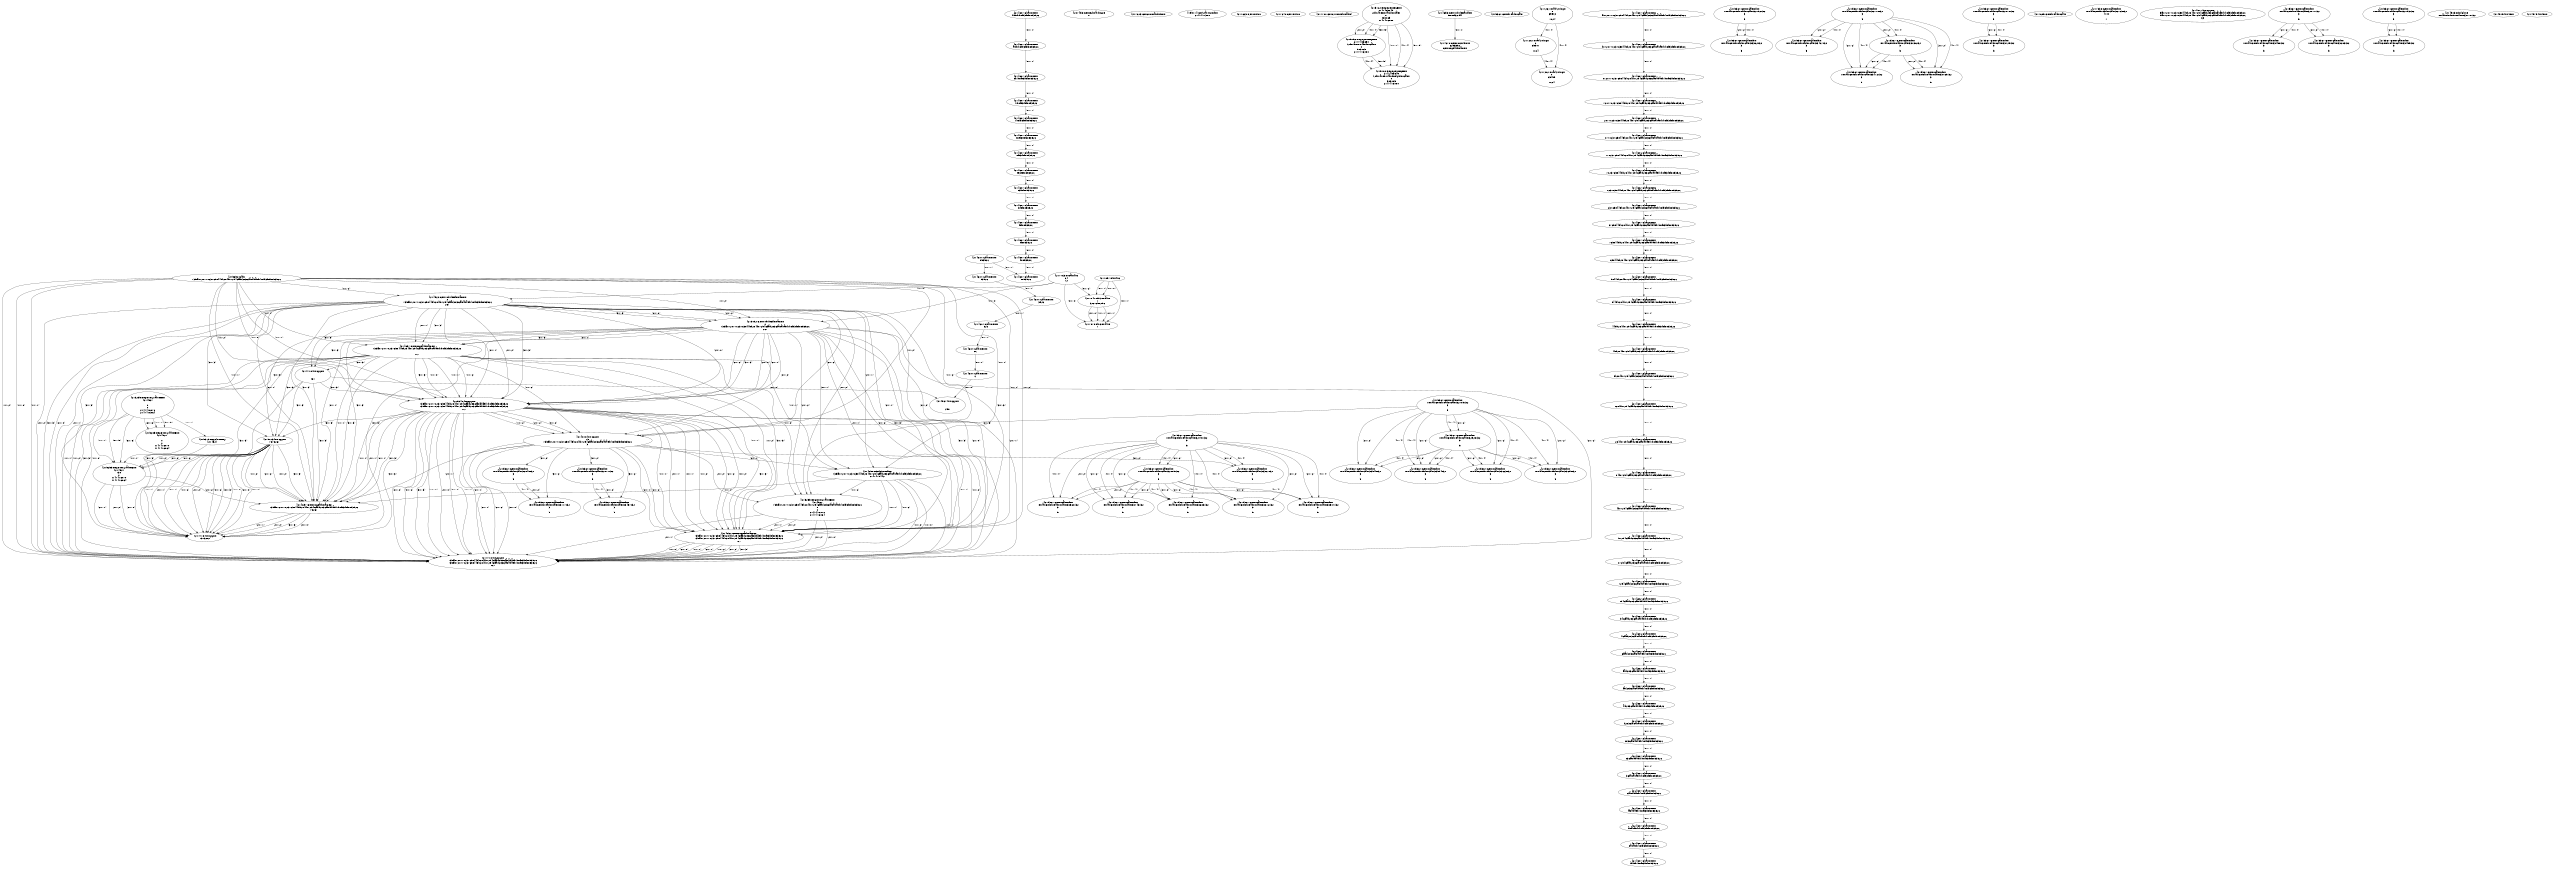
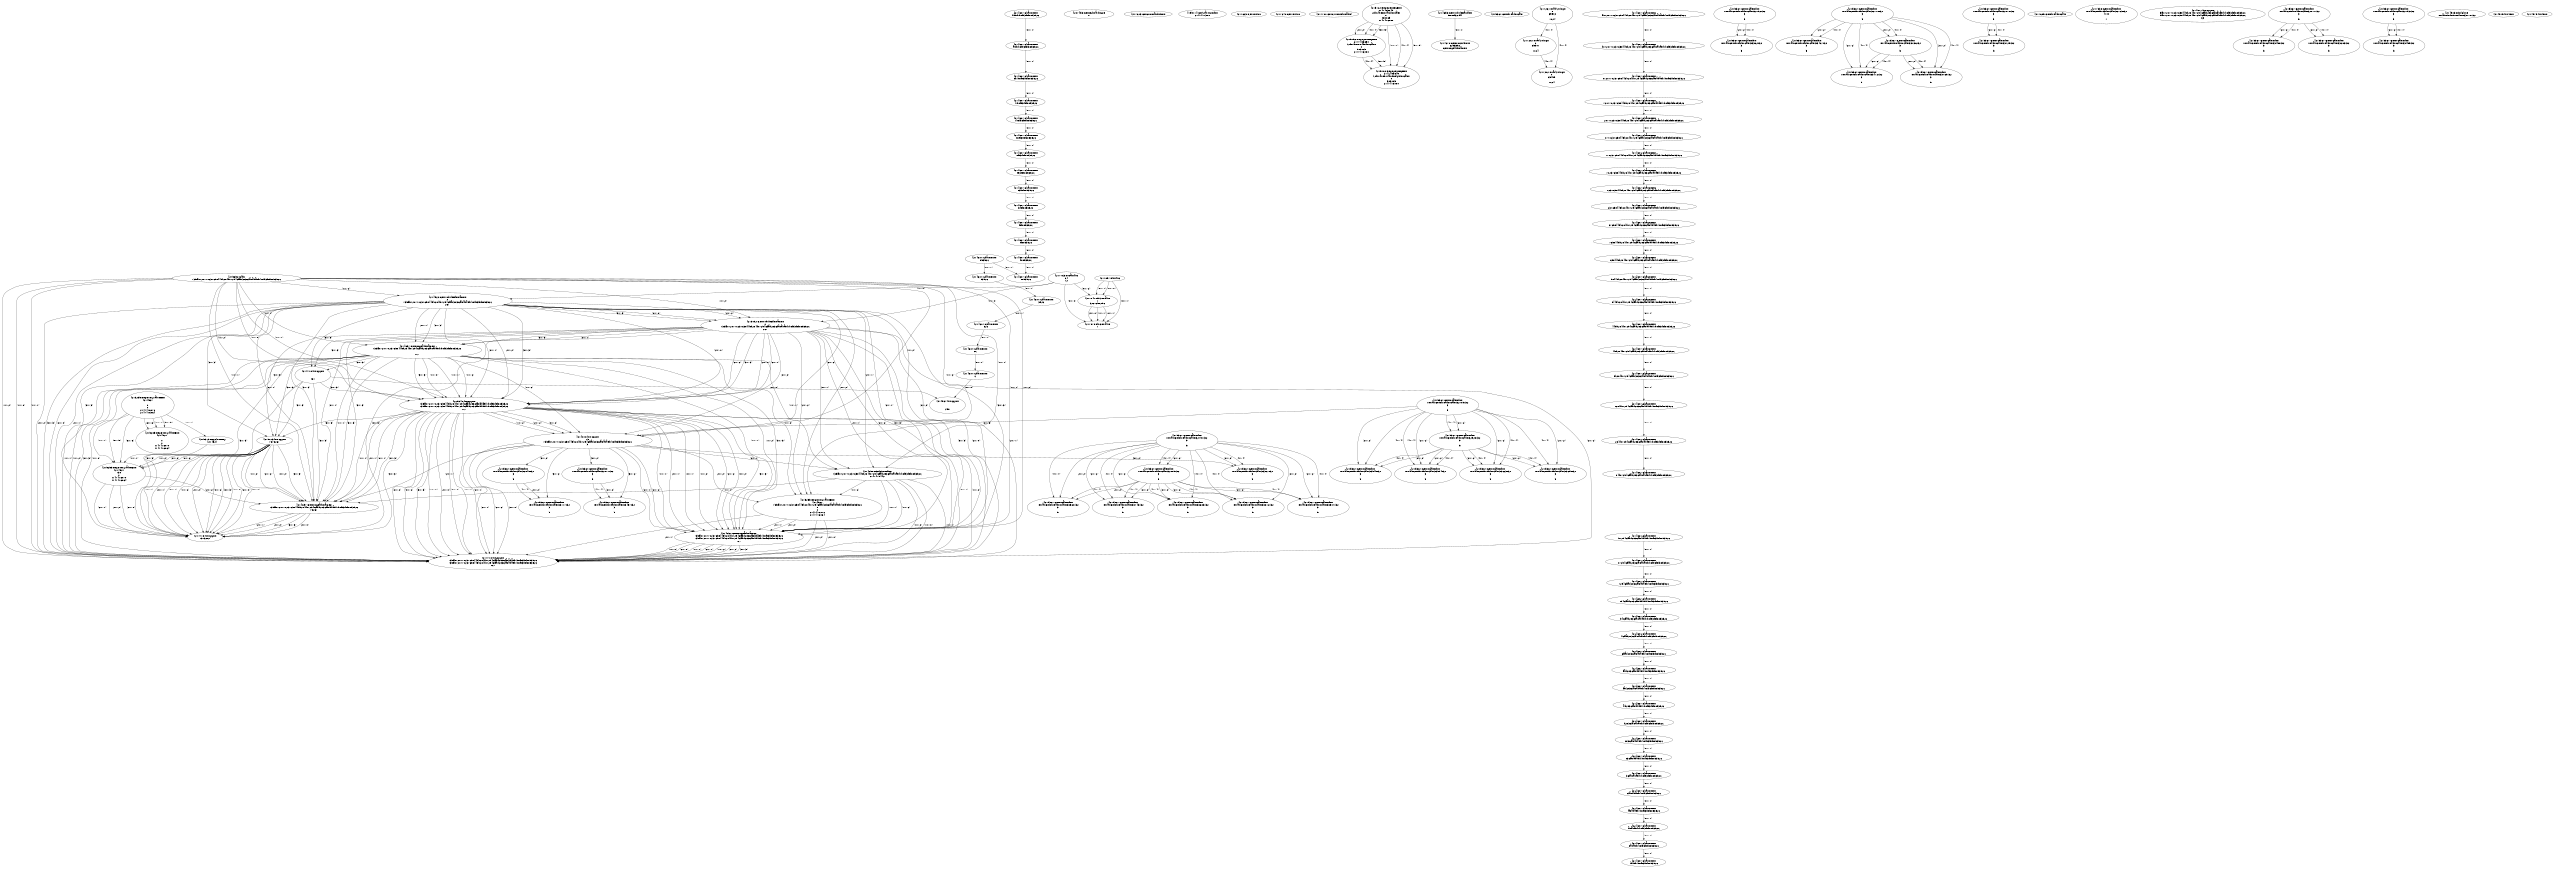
(1644, 507) -> none
